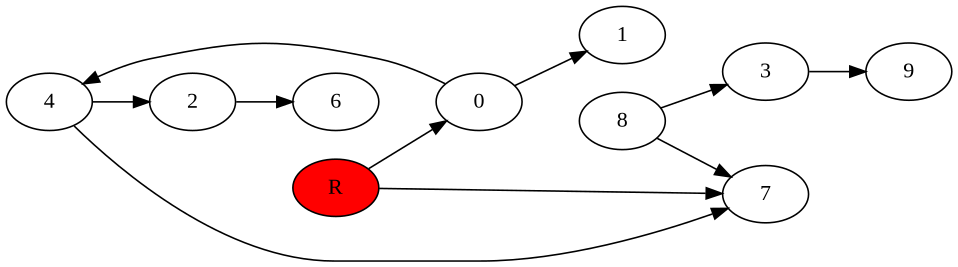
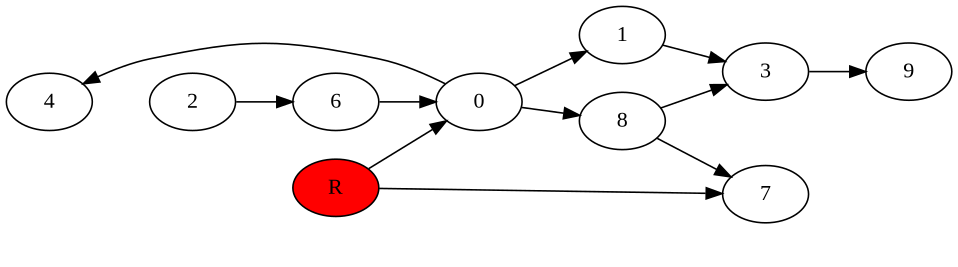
none -> (686, 51)
(113, 102) -> none
none -> (400, 102)
none -> (543, 110)
(376, 261) -> none
